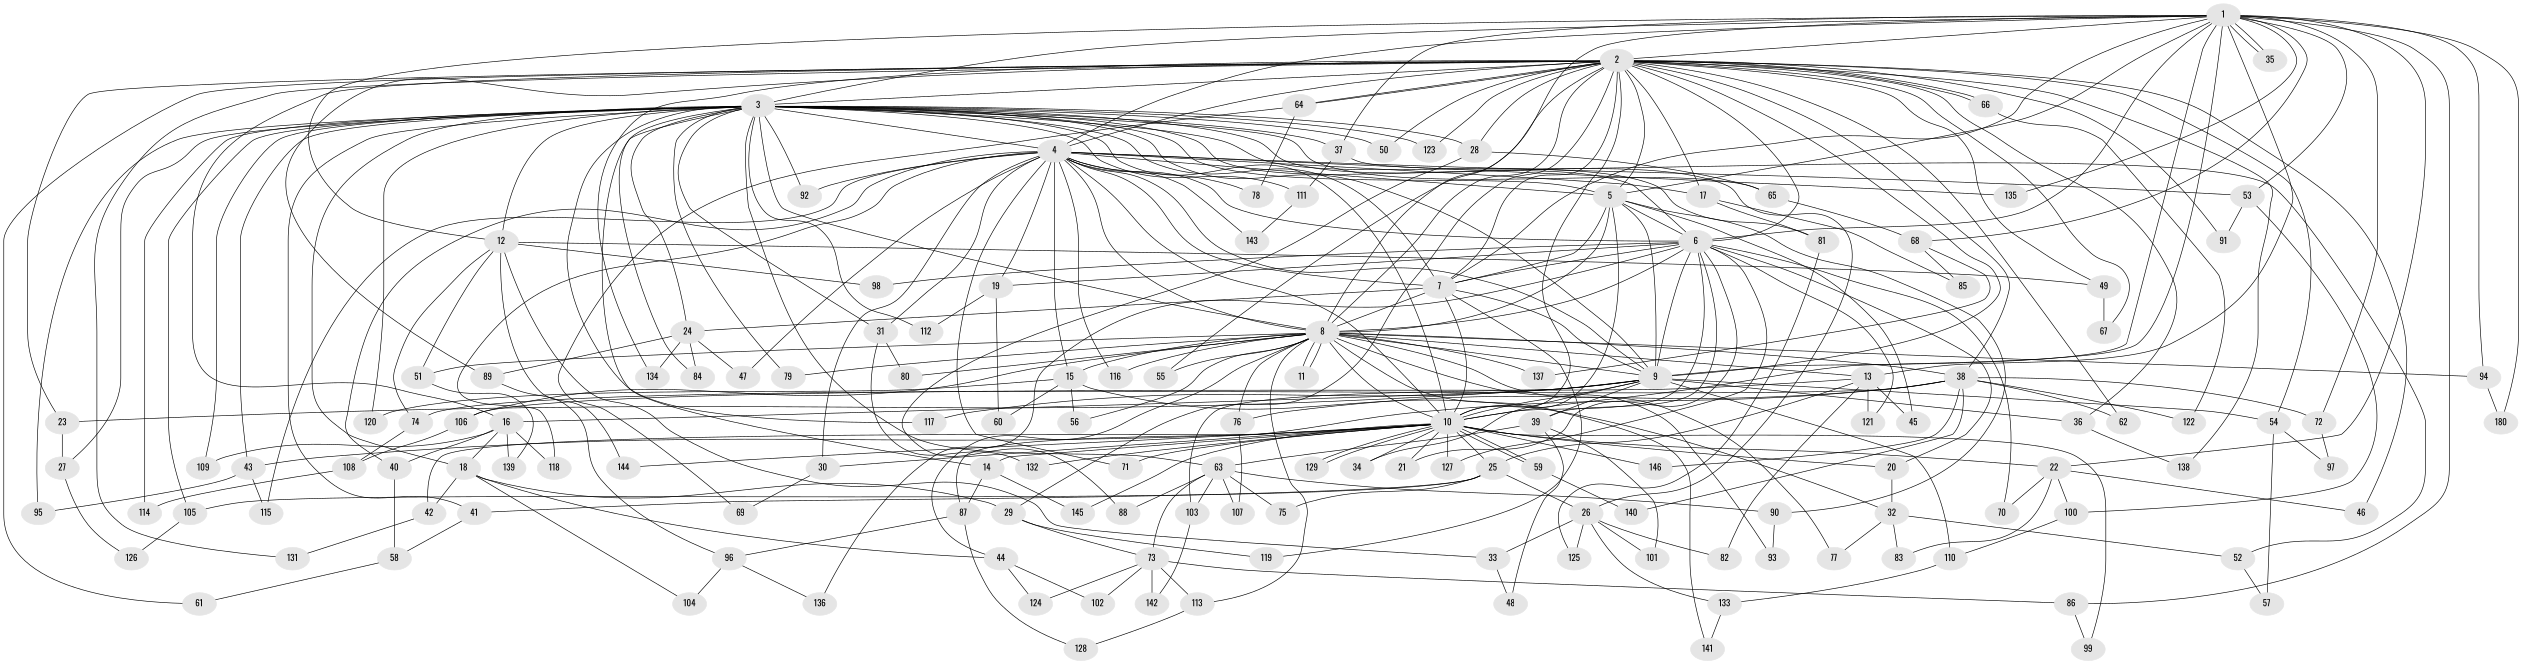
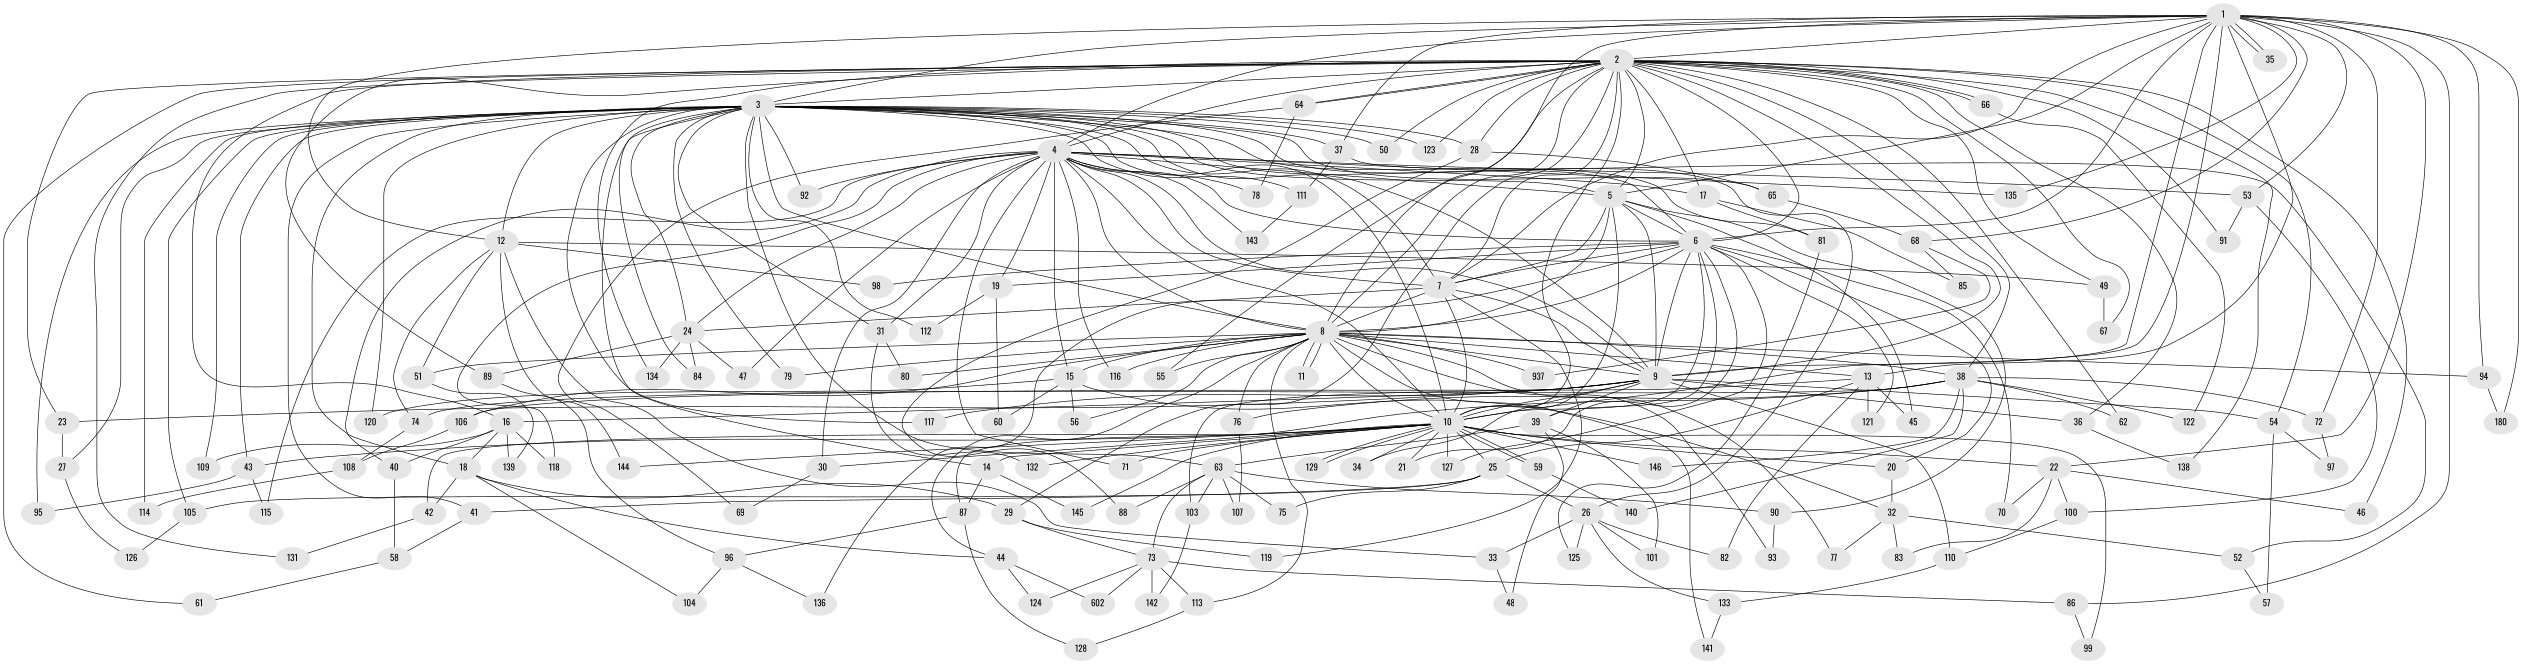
(906, 128) -> (863, 226)
(1538, 378) -> (1538, 378)
(1098, 604) -> (1098, 604)
